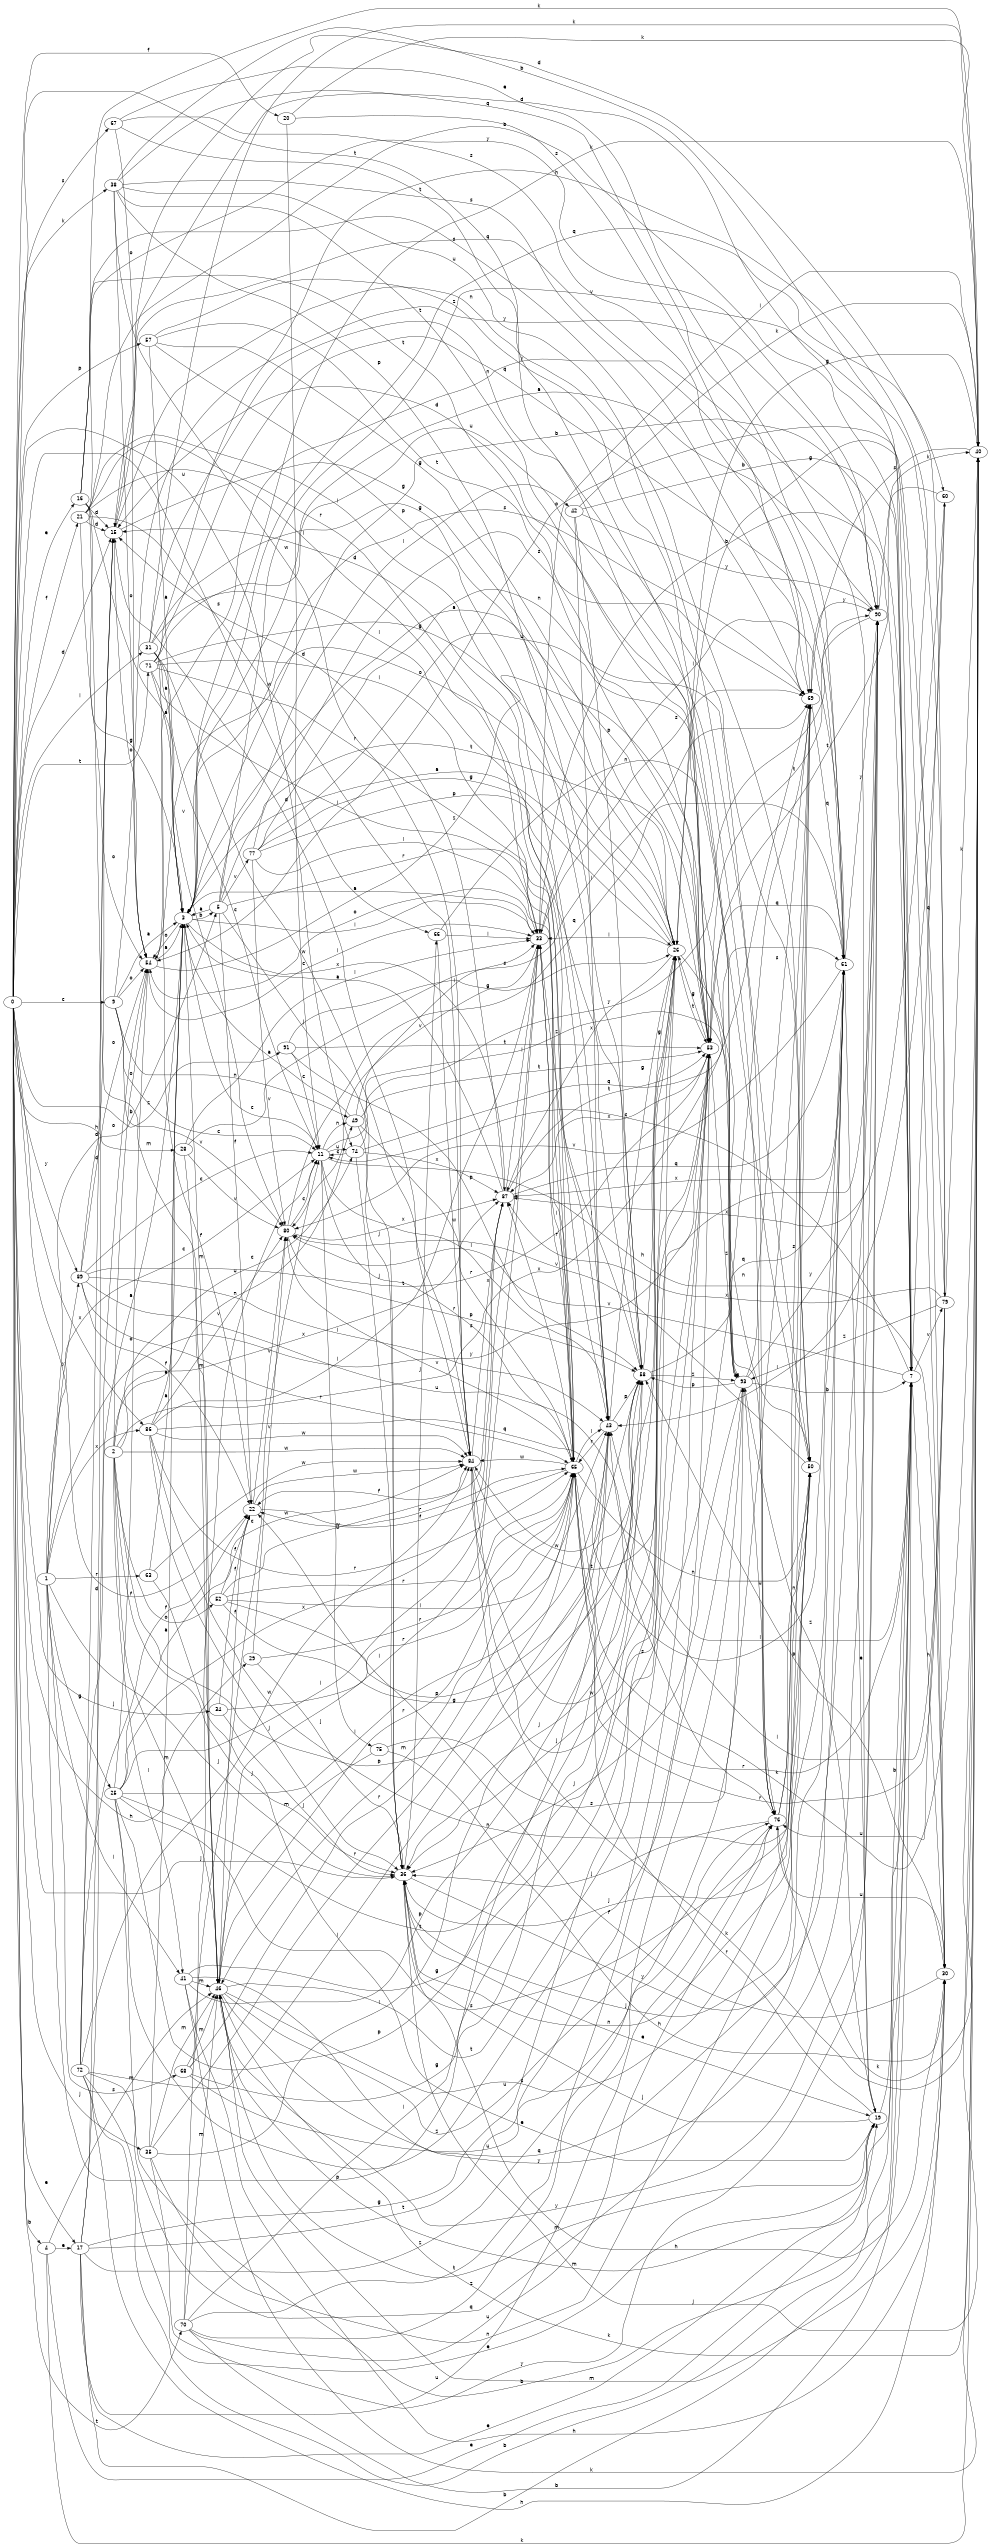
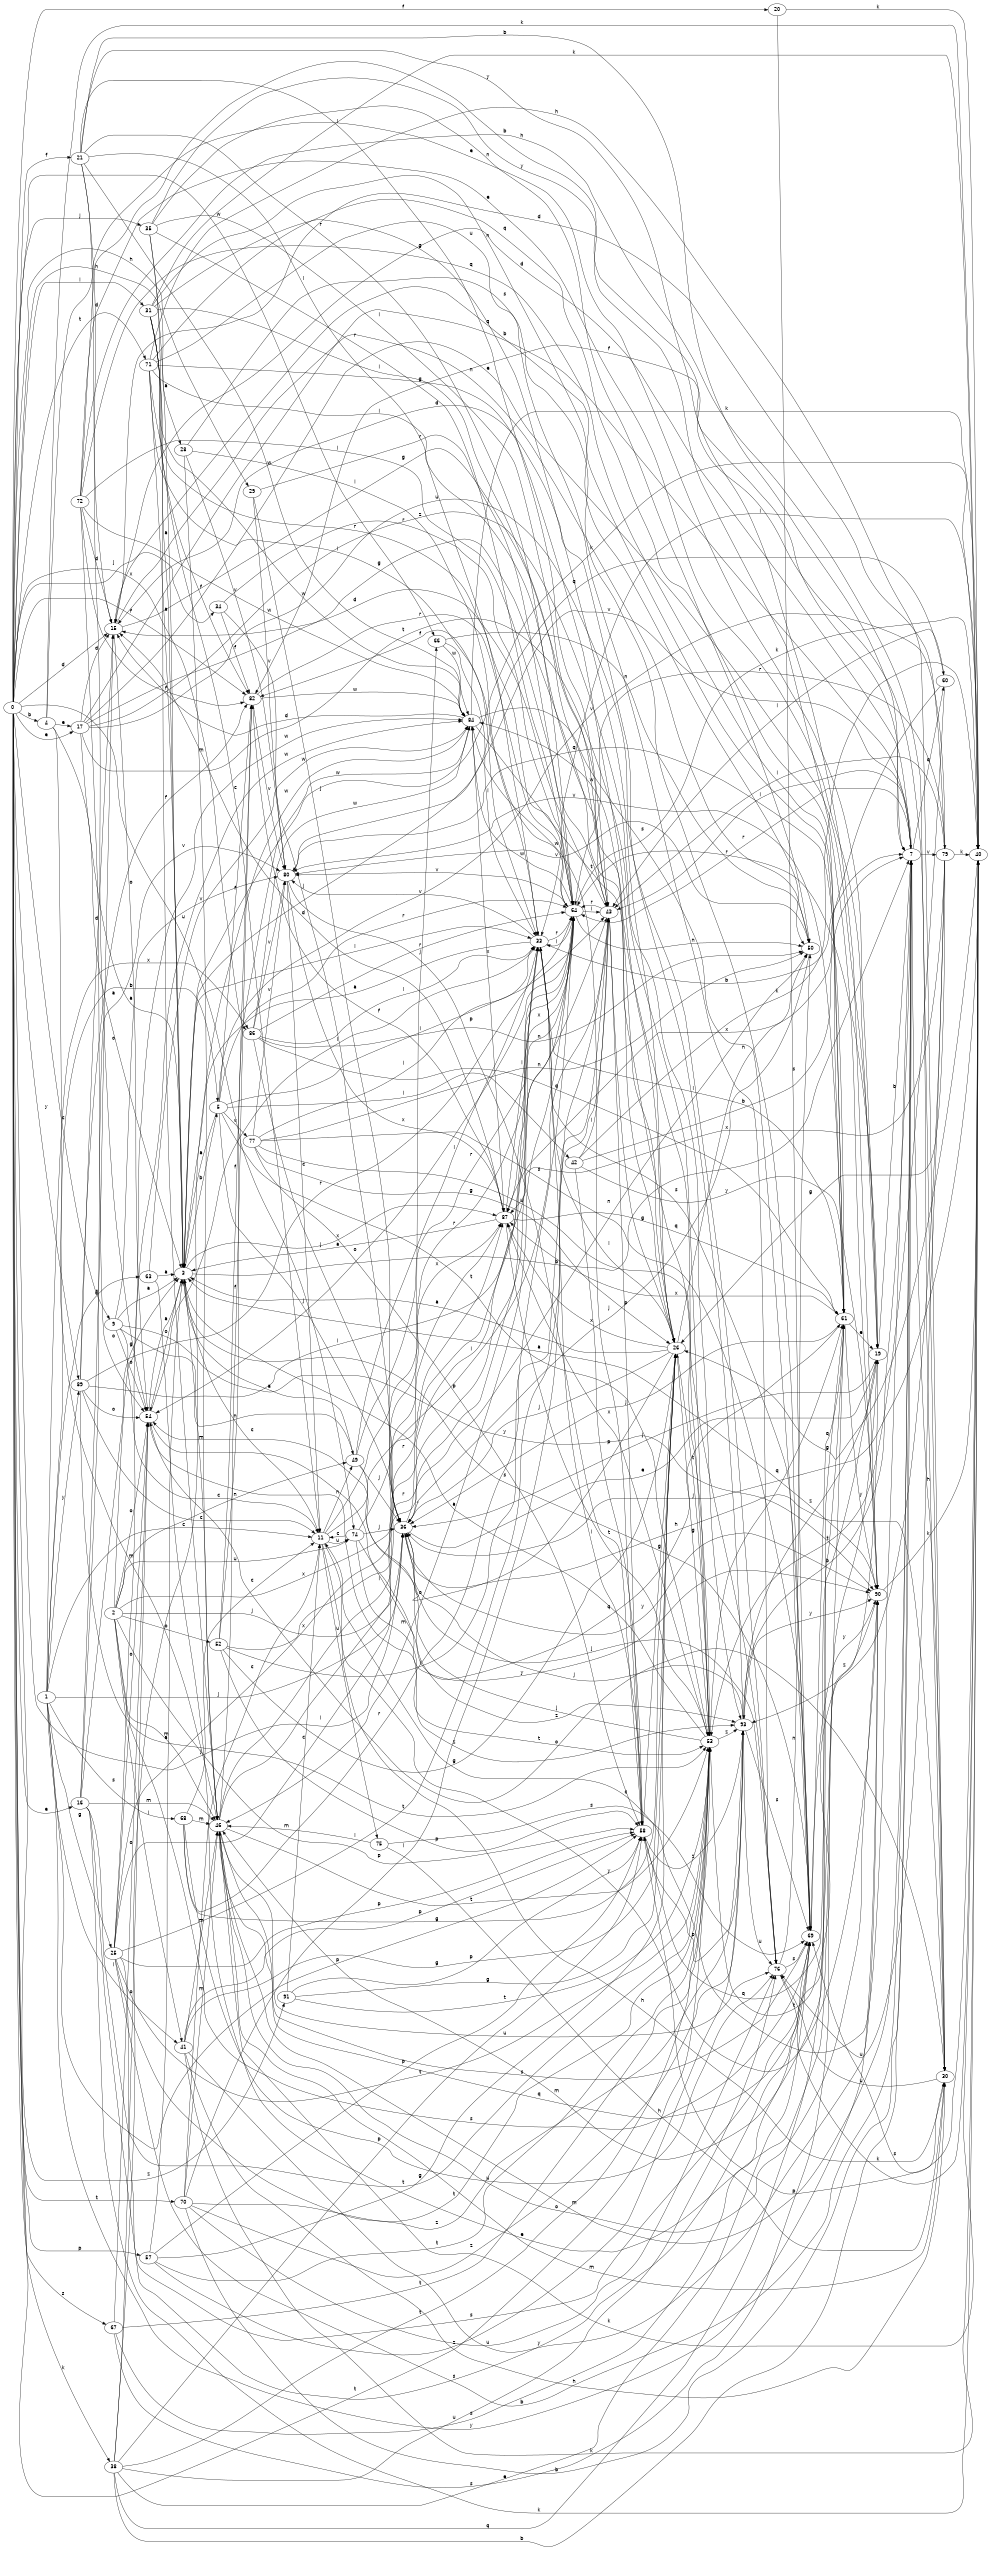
(218, 604) -> (218, 215)
(296, 636) -> none
none -> (424, 1031)
(174, 1177) -> (111, 1024)
(524, 1401) -> none
(574, 1467) -> (574, 911)
(252, 1510) -> (252, 699)
(557, 2206) -> (557, 2207)
